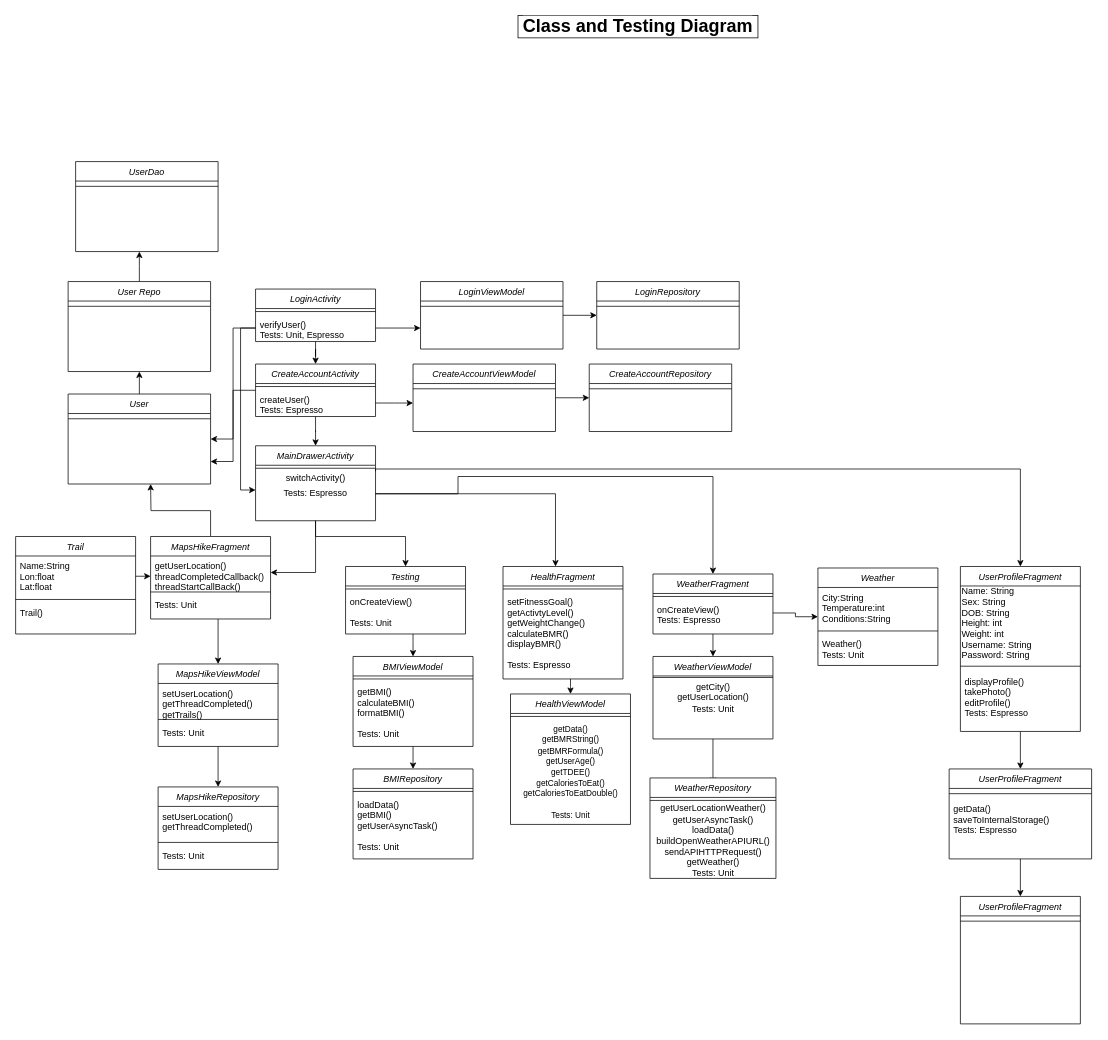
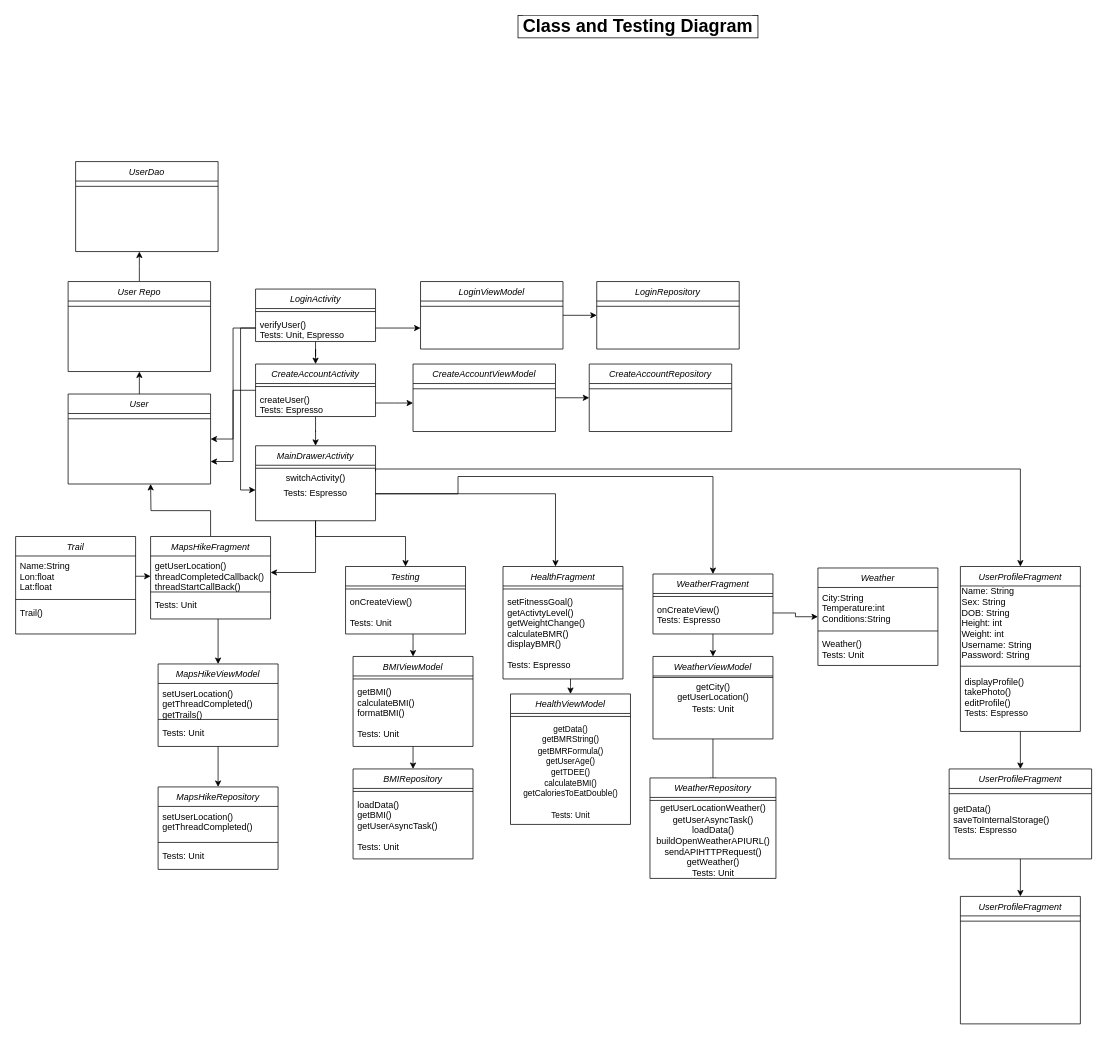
(571, 772) -> (571, 772)
